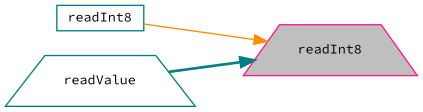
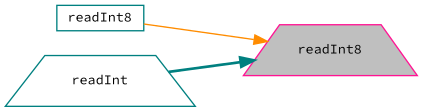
(100, 81) -> (100, 81)
